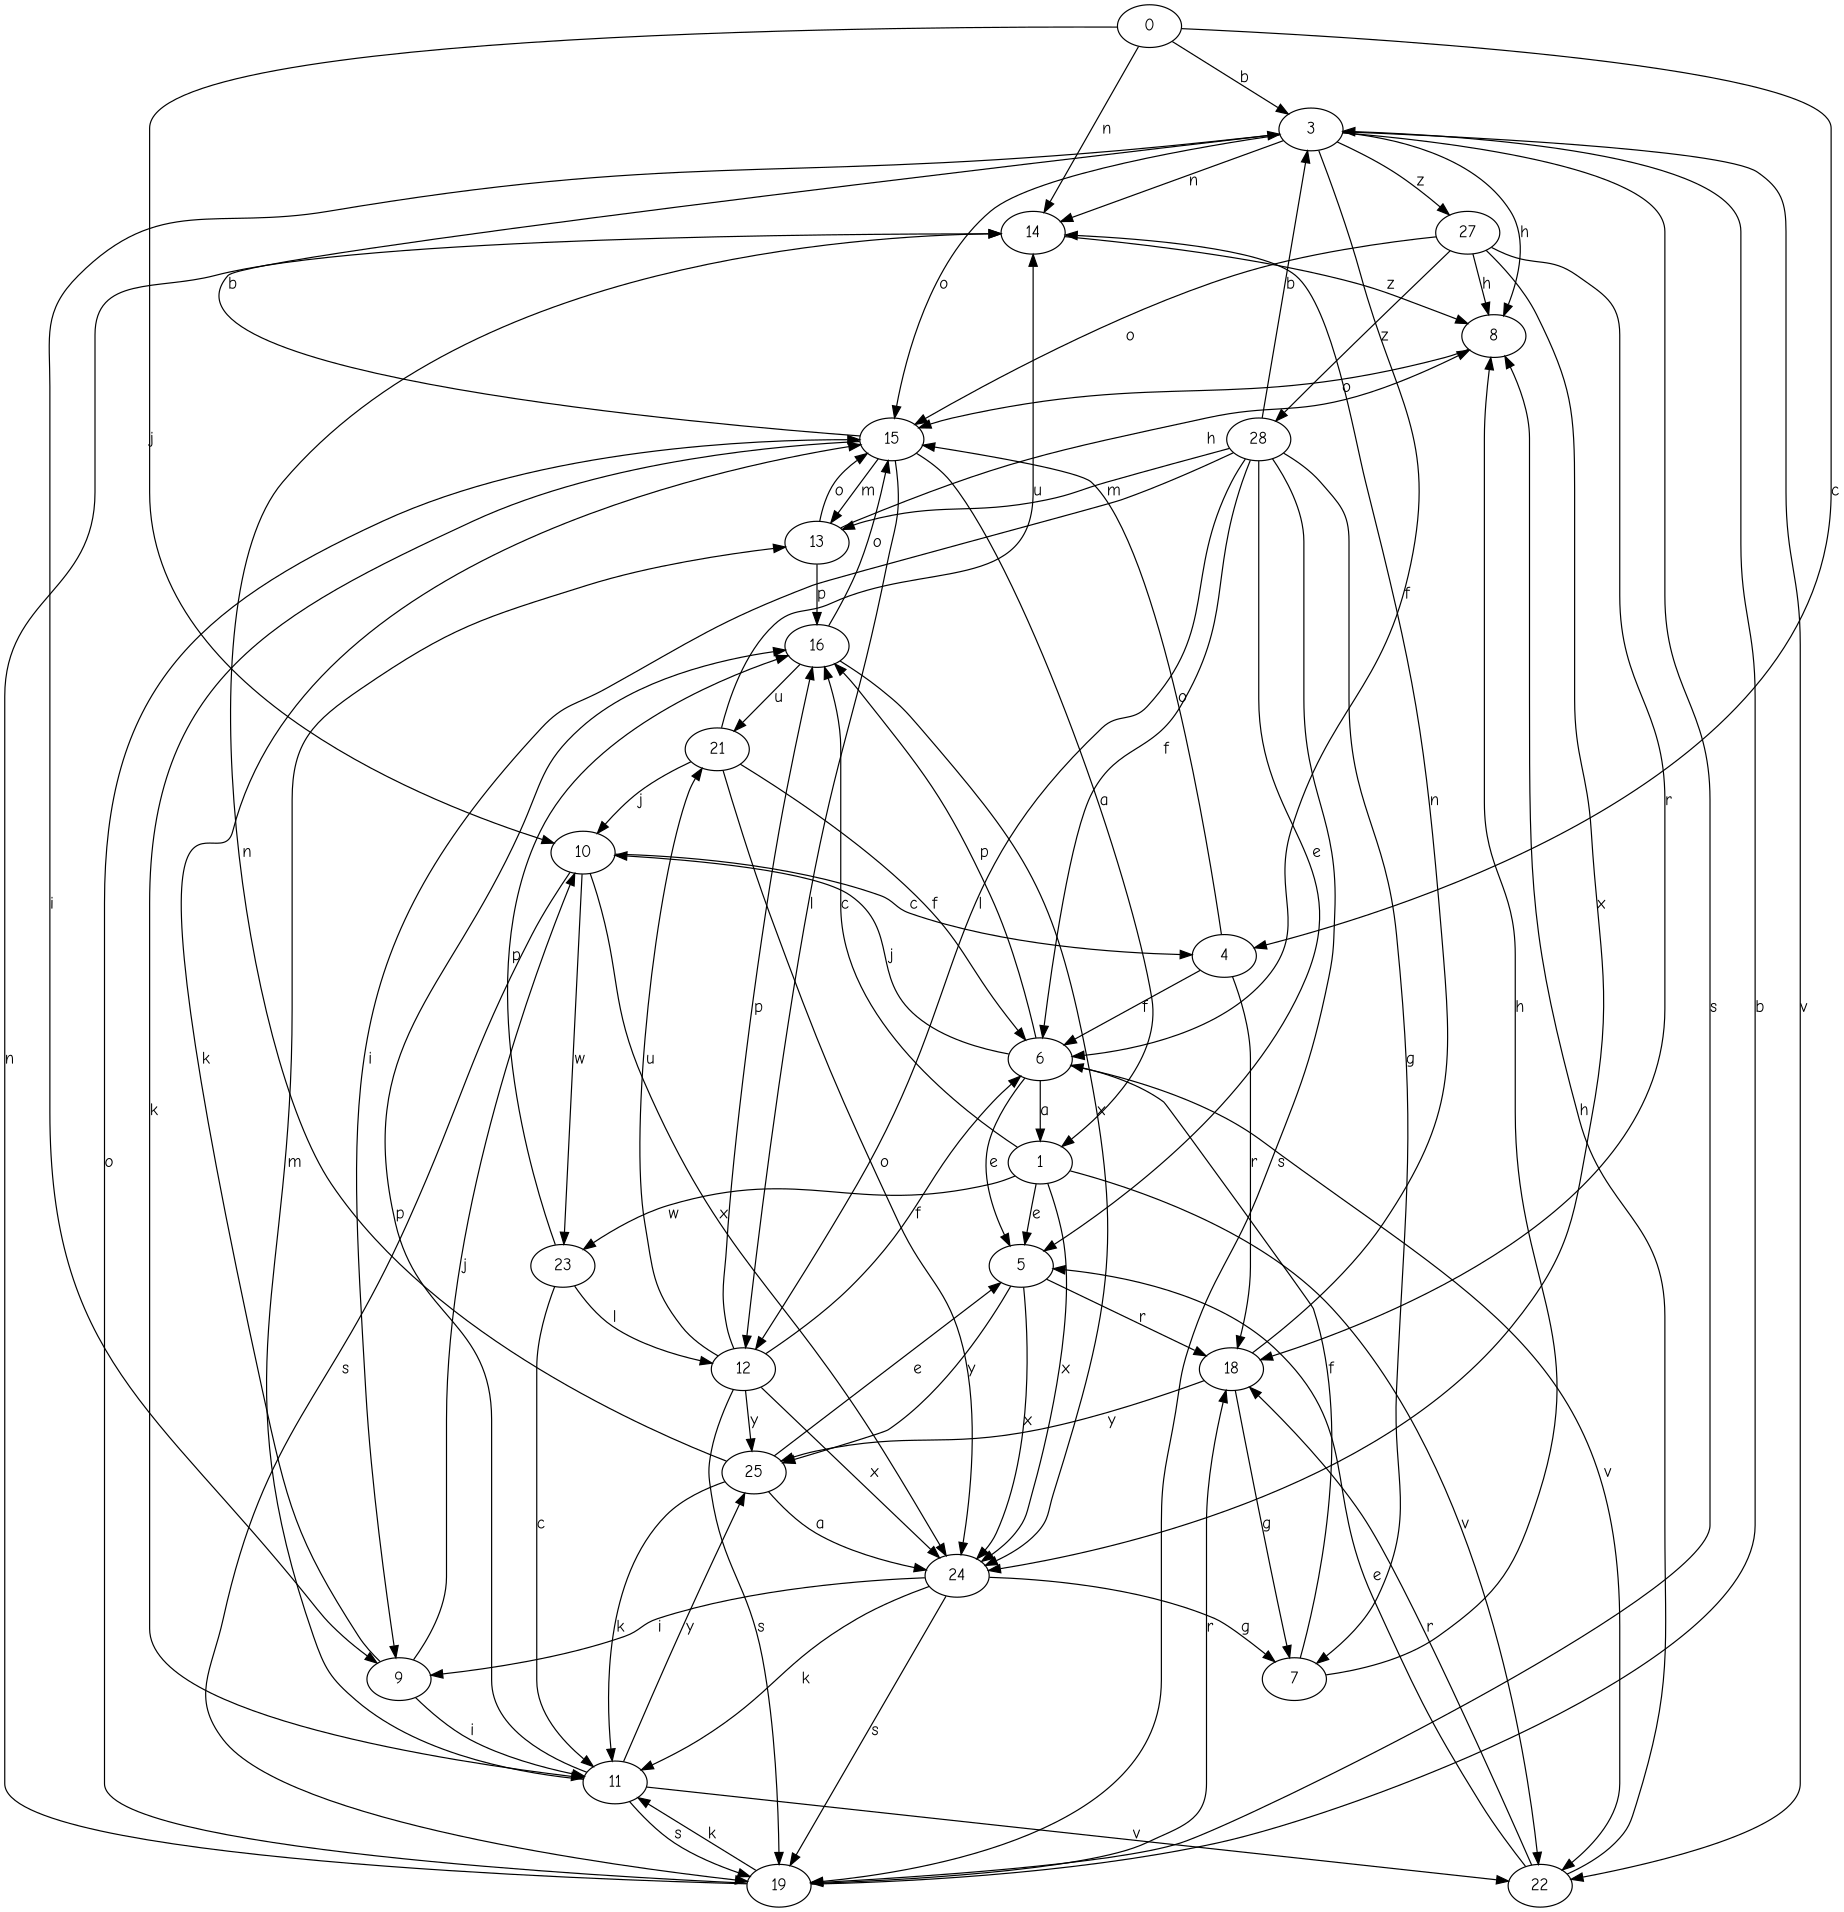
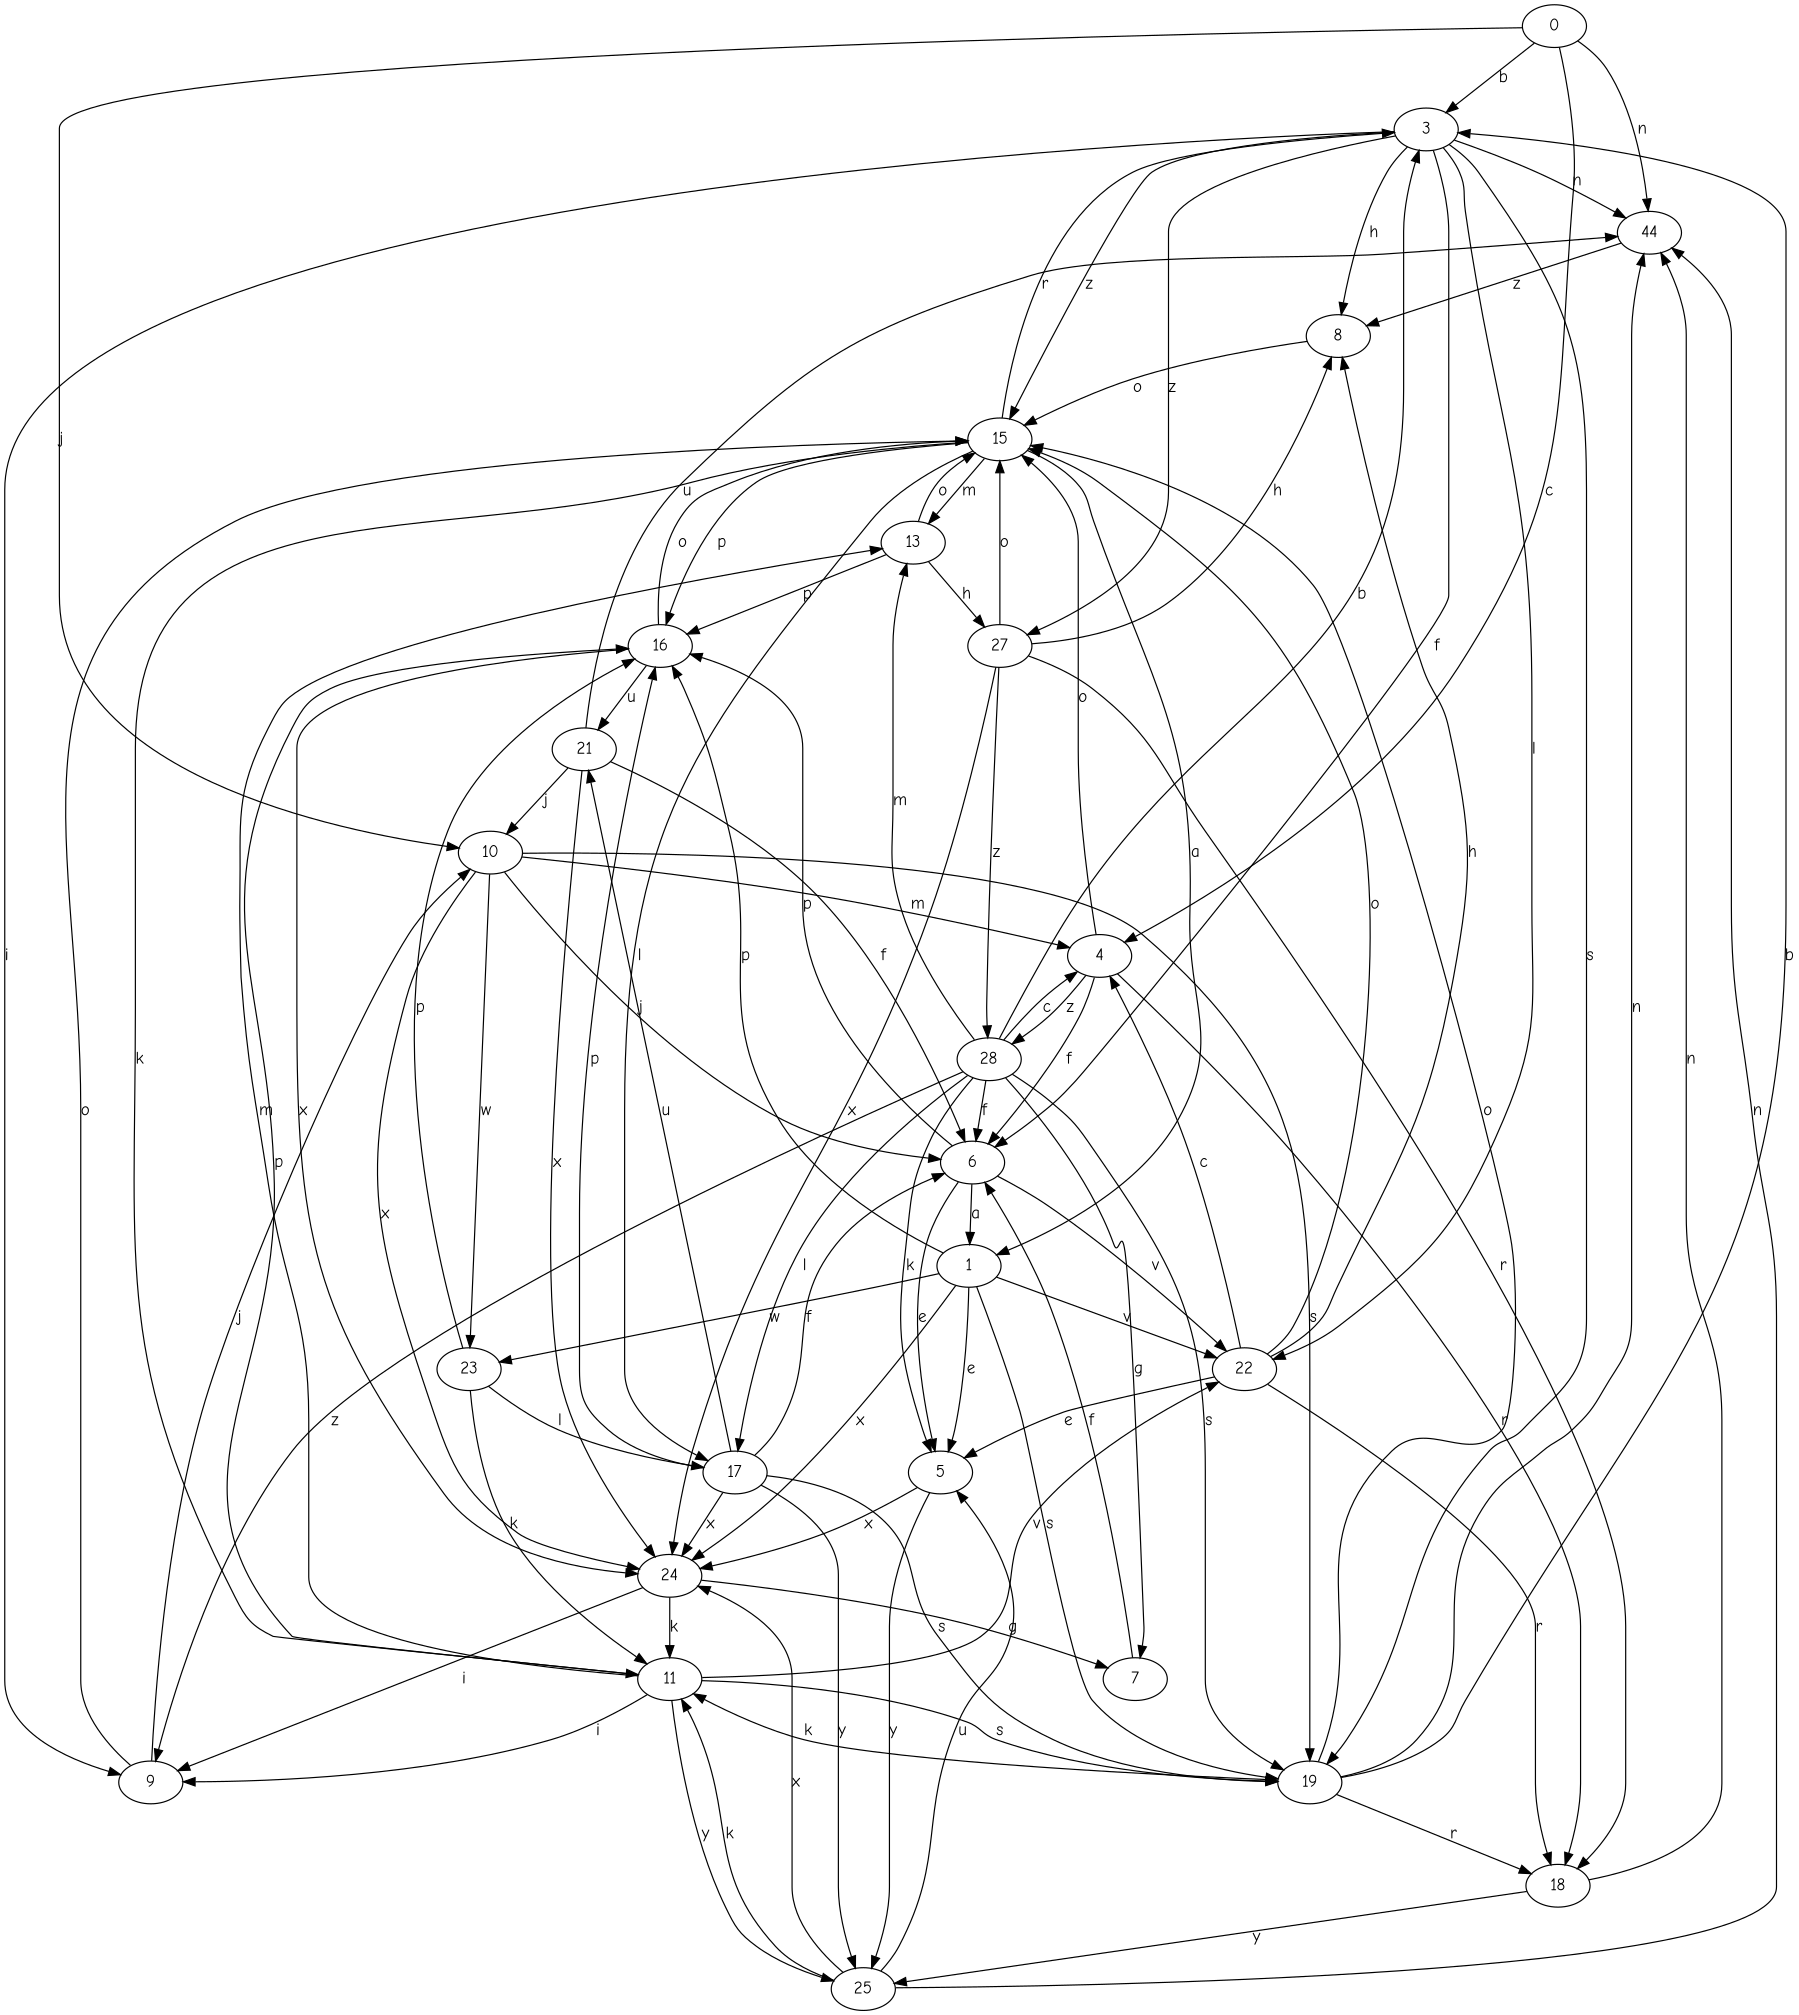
(1033, 233) -> (1649, 233)
(233, 284) -> (1045, 284)
(944, 284) -> (1090, 284)
(1147, 431) -> (953, 590)
none -> (757, 482)
none -> (1365, 846)
(1316, 853) -> (910, 1266)
(855, 900) -> (689, 1059)
(845, 904) -> (746, 956)
(914, 904) -> (918, 904)
none -> (1033, 1007)
(1804, 1008) -> (1534, 749)
none -> (1057, 1009)
(206, 1059) -> (86, 1111)
(370, 1059) -> (335, 1421)
(1515, 1082) -> none
(885, 1163) -> (558, 1163)
none -> (1192, 1163)
(1121, 1315) -> none
(743, 1369) -> (735, 1472)
(917, 1369) -> (963, 1731)
(1260, 1518) -> none
(541, 1524) -> (514, 1524)
(821, 1524) -> (796, 1782)
(871, 1726) -> (1058, 1588)
(488, 1748) -> (427, 1765)
